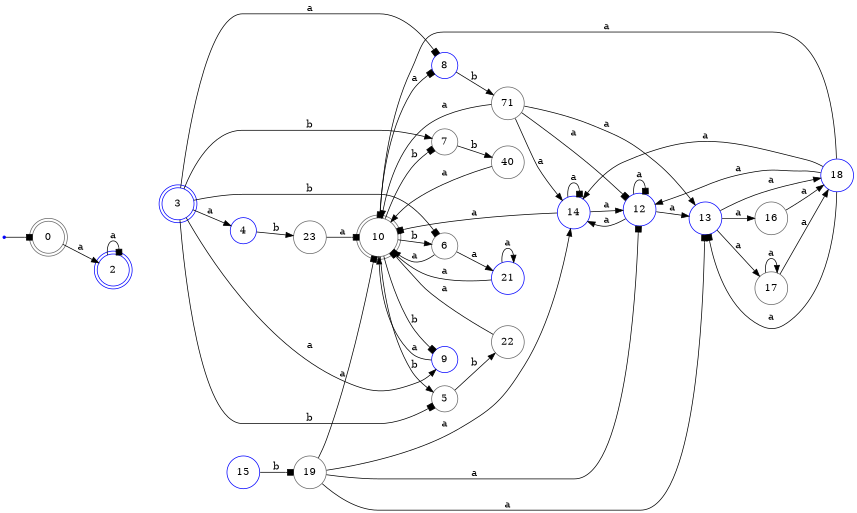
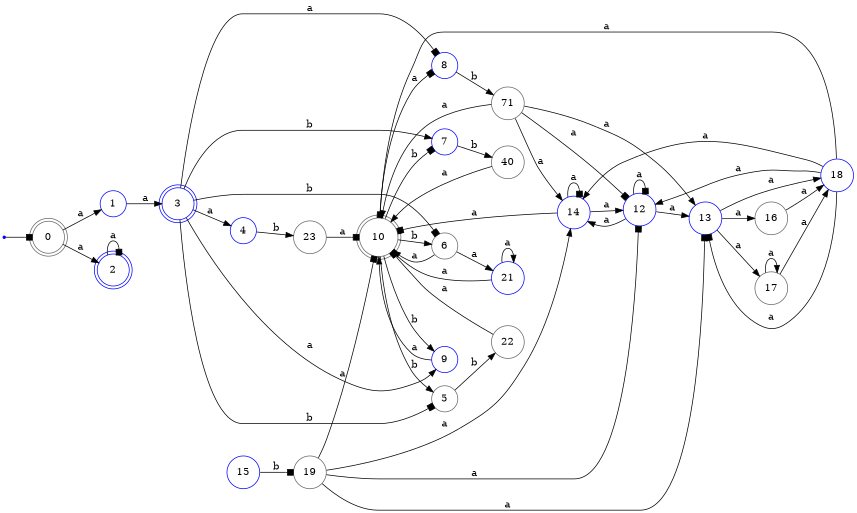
(445, 142) -> (445, 142)
none -> (113, 204)
(400, 304) -> (400, 304)
